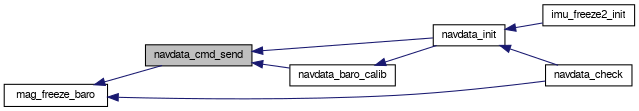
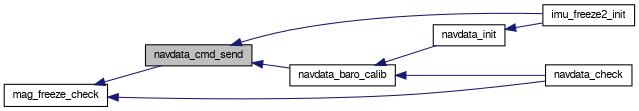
(348, 44) -> (391, 17)
(534, 57) -> (476, 75)
(56, 95) -> (56, 95)
